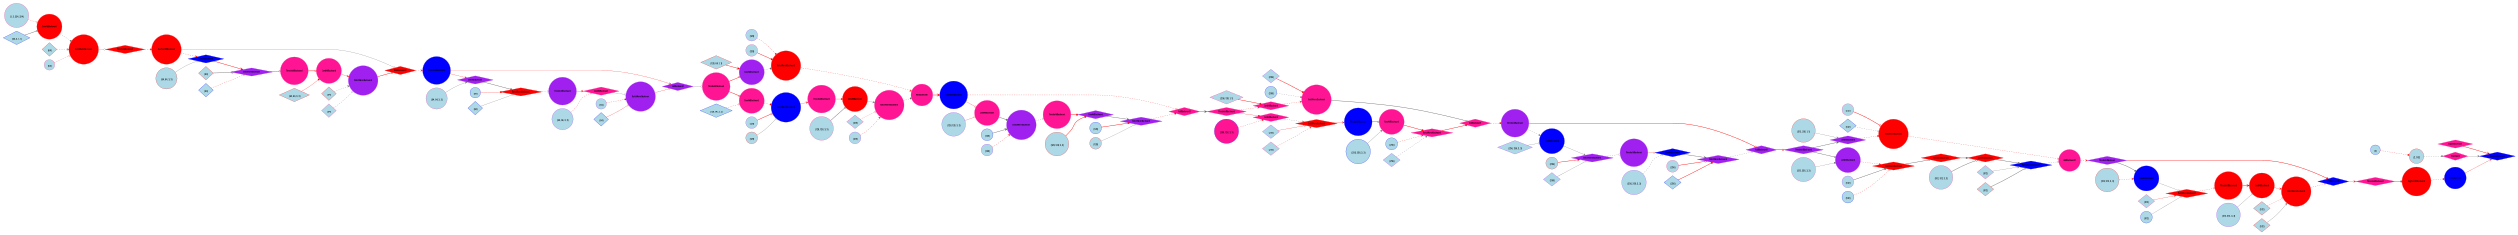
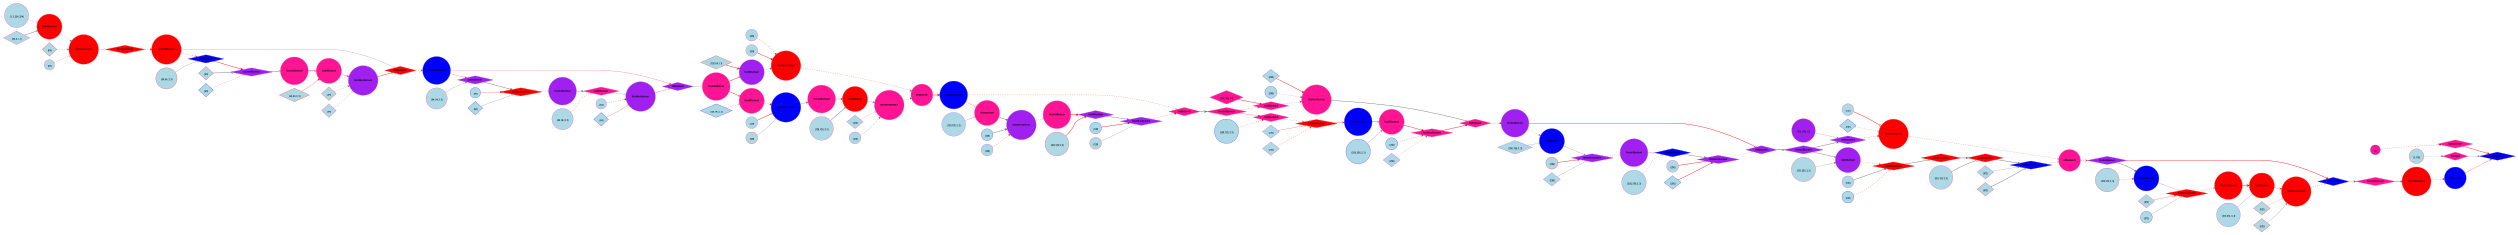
(17, 38) -> (17, 38)
(1227, 97) -> (1227, 97)
(1227, 131) -> (1227, 131)
(1803, 131) -> (1803, 131)
(2375, 150) -> (2375, 150)
(2394, 153) -> (2410, 147)
